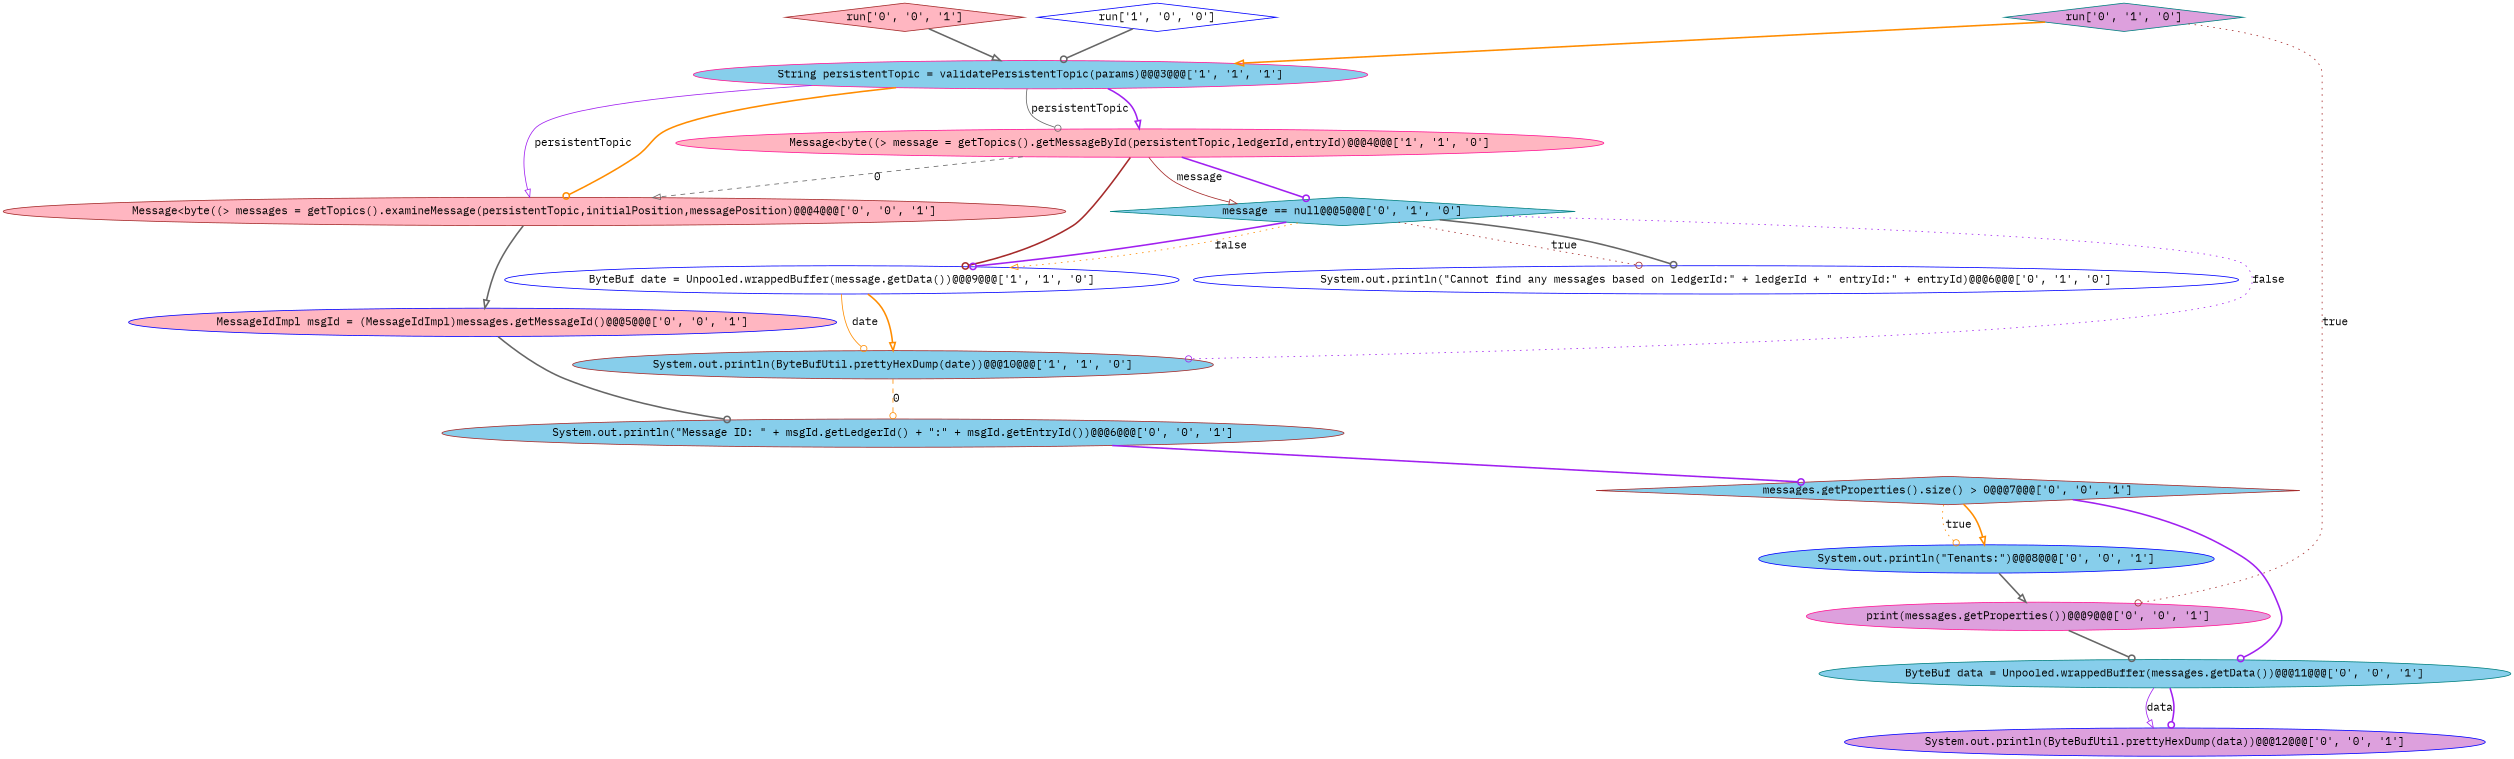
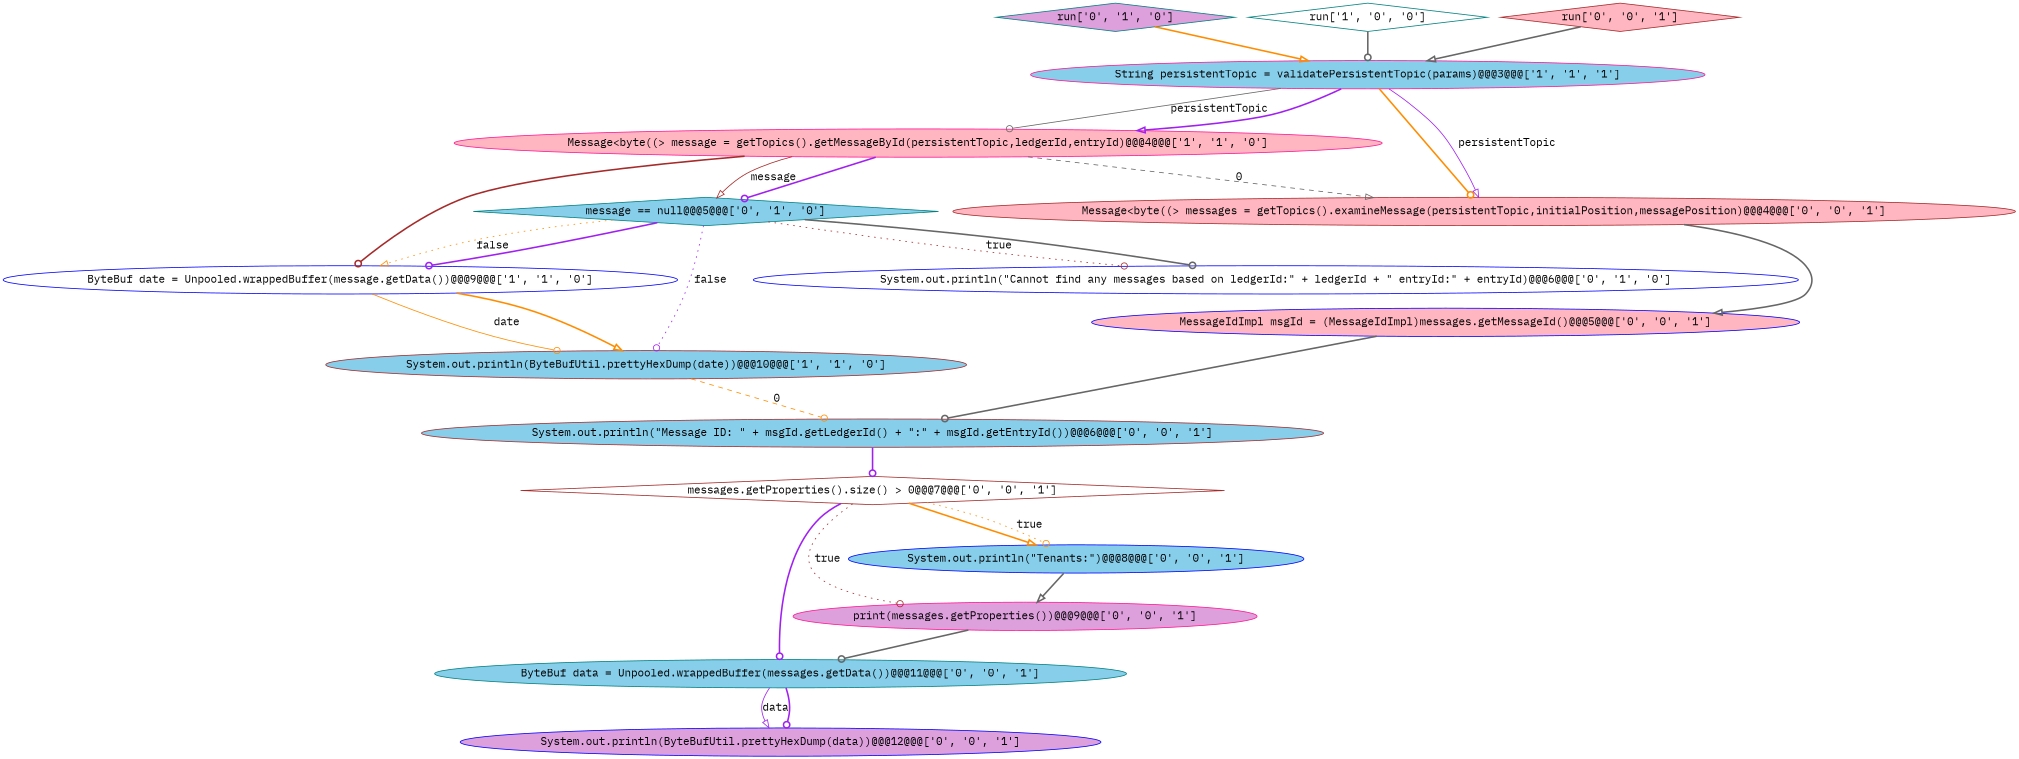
(1157, 17) -> (1368, 17)
(2322, 328) -> (815, 573)
(1948, 491) -> (873, 491)
